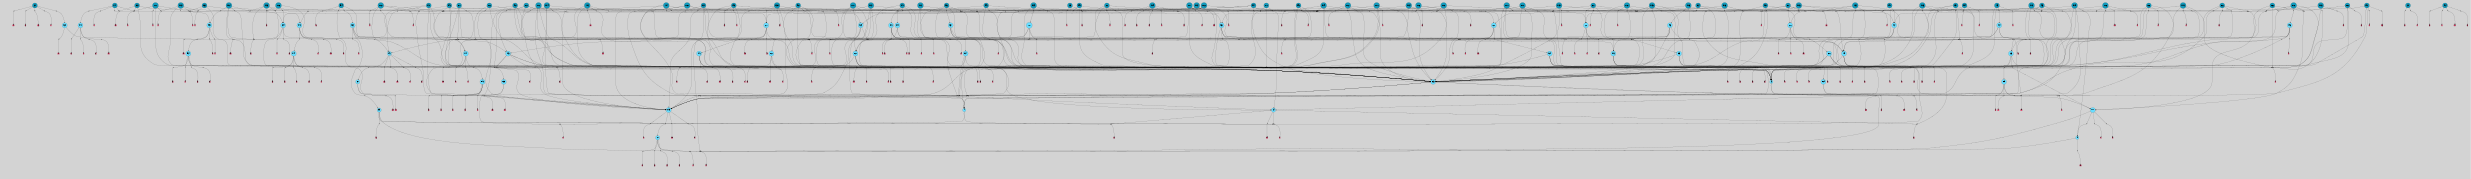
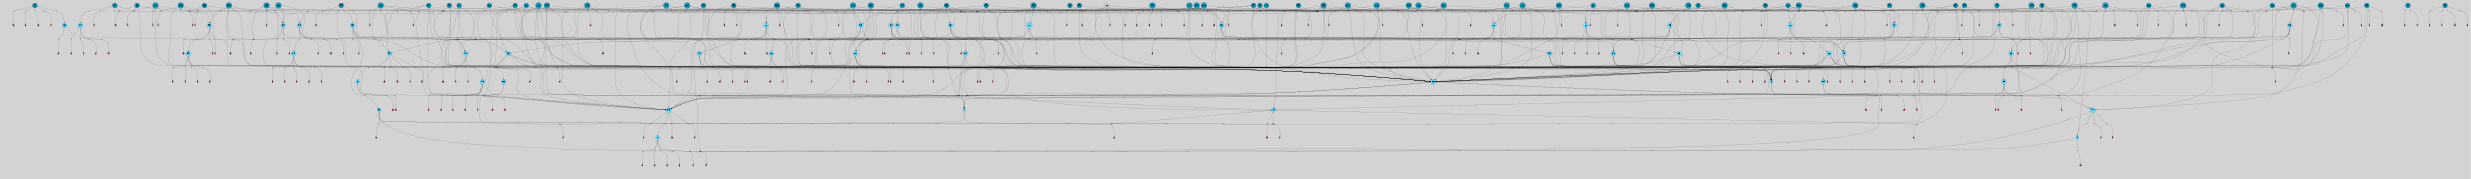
(1107, 5) -> (1107, 5)
none -> (1260, 5)
